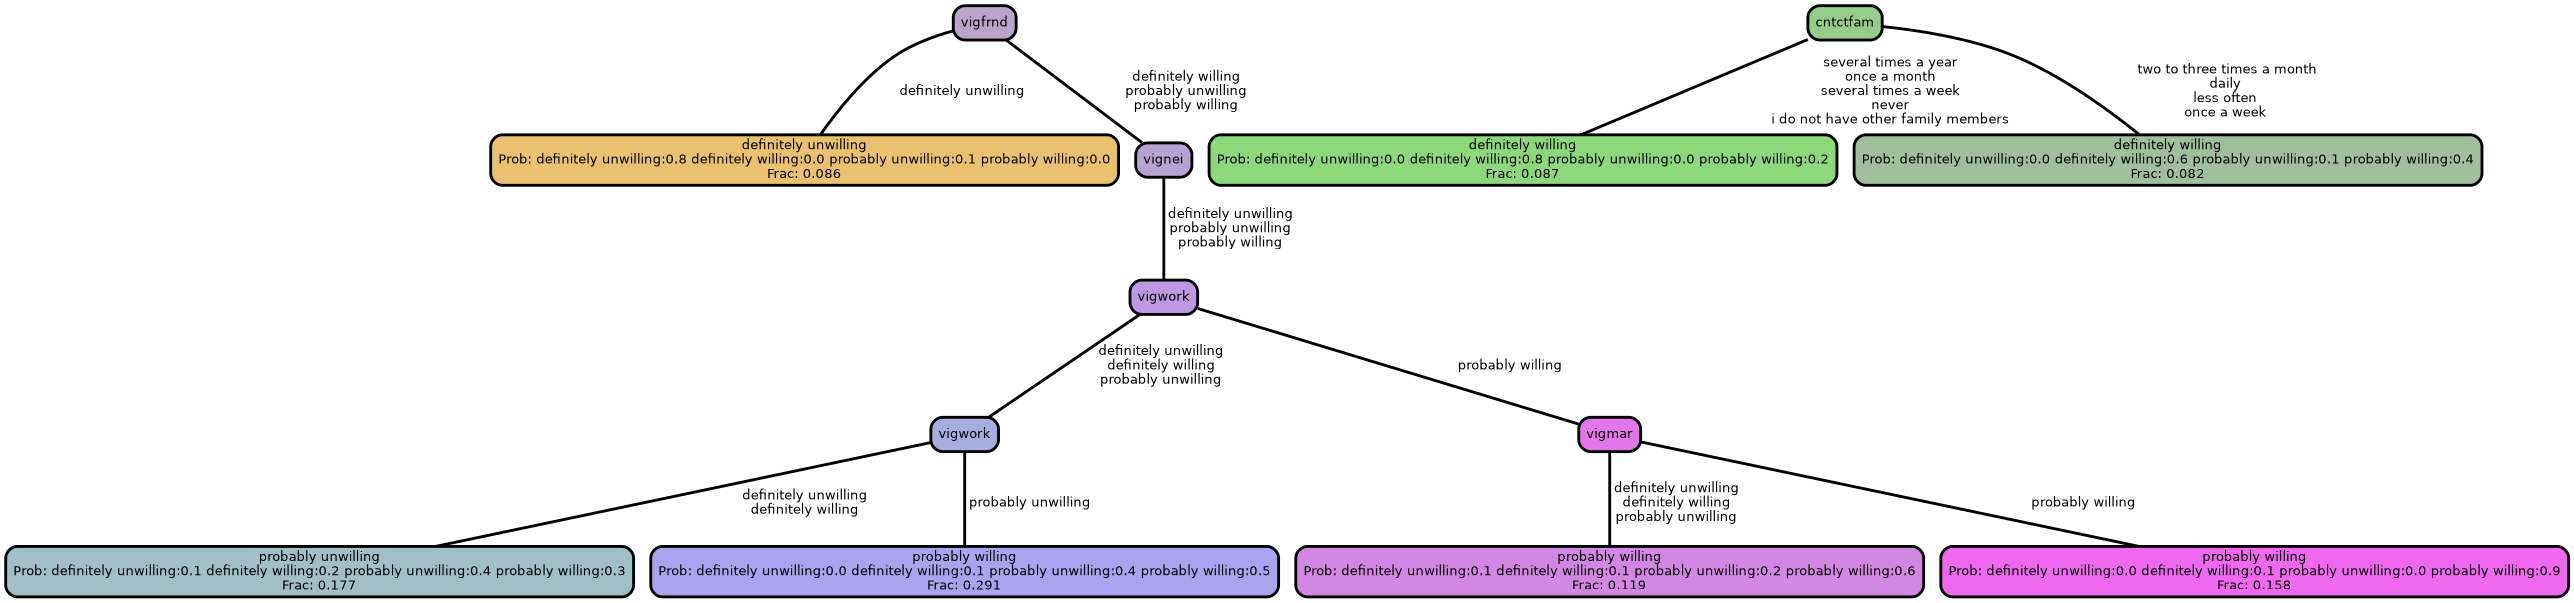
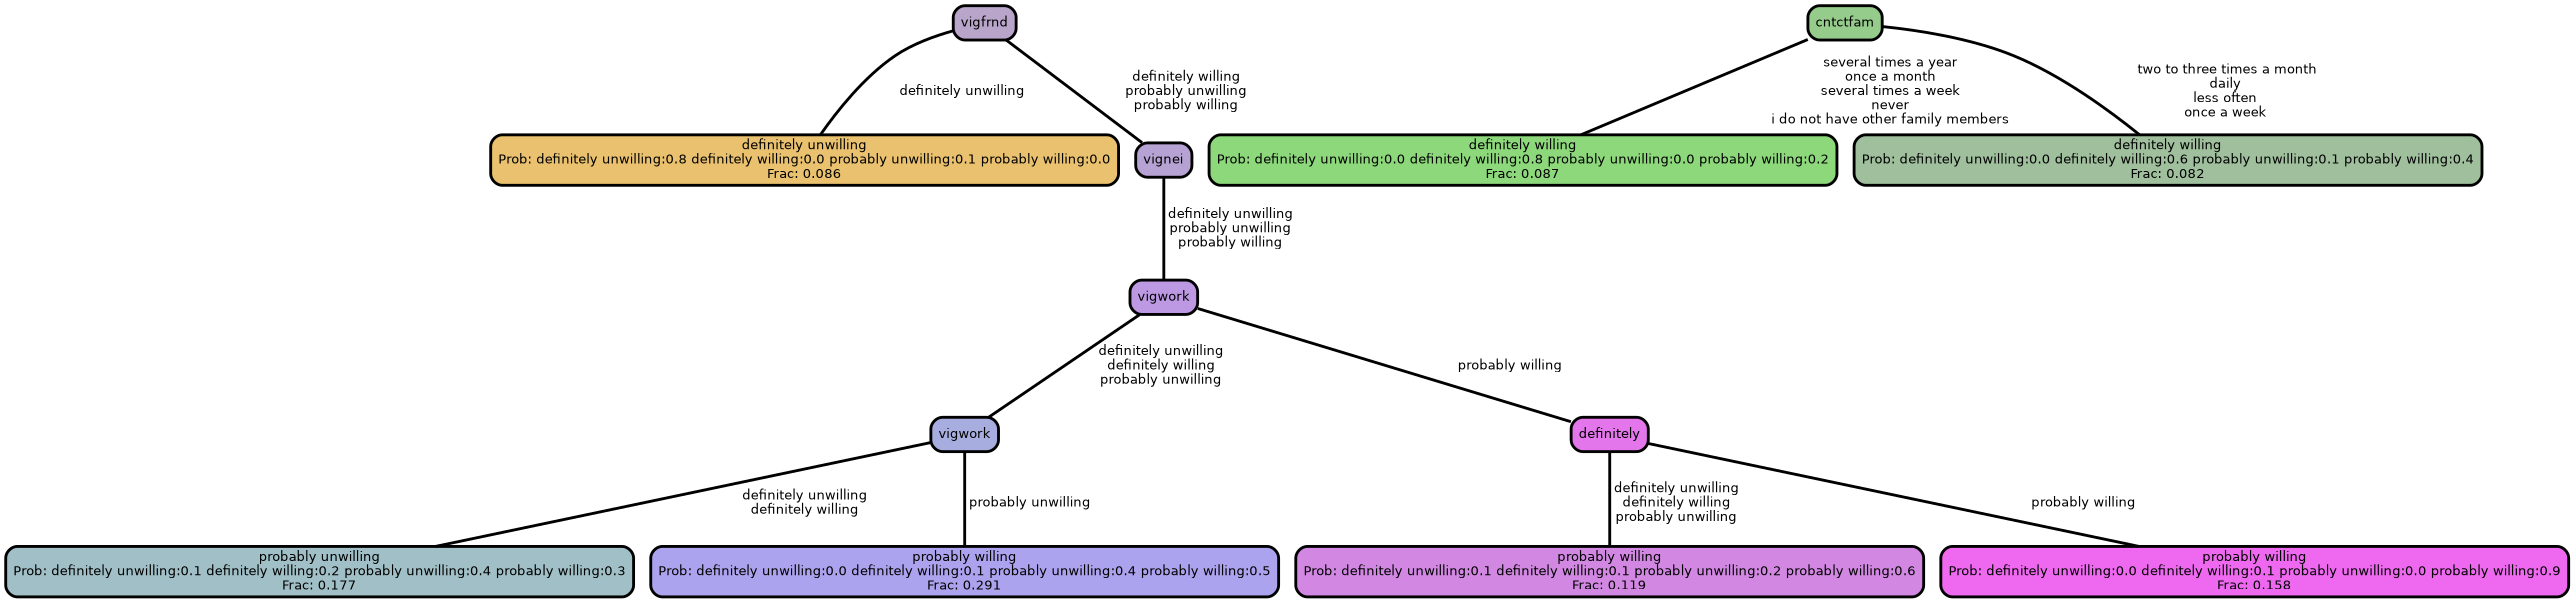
(1610, 434) -> (1610, 434)
